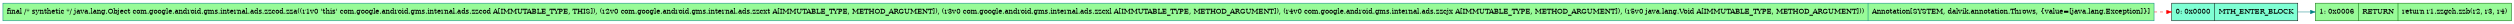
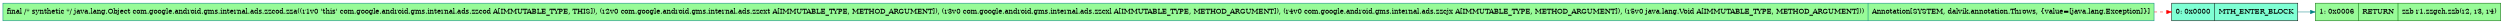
(2455, 12) -> (2449, 12)
